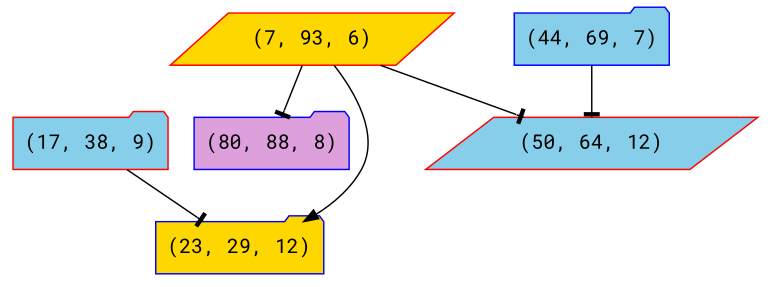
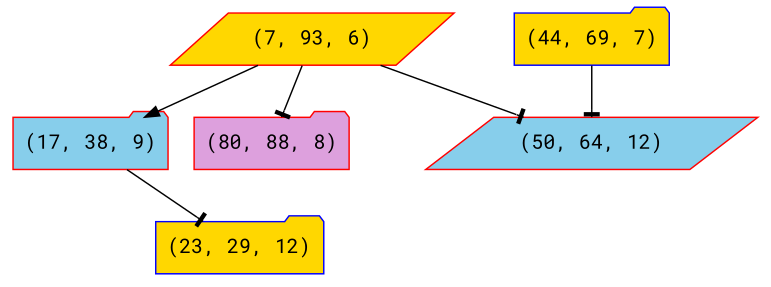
(592, 39) -> (592, 39)
(272, 143) -> (272, 143)
(368, 146) -> (208, 88)
